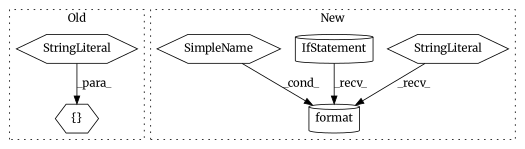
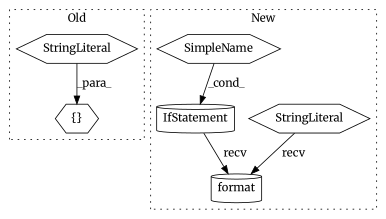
(274, 82) -> (208, 80)
